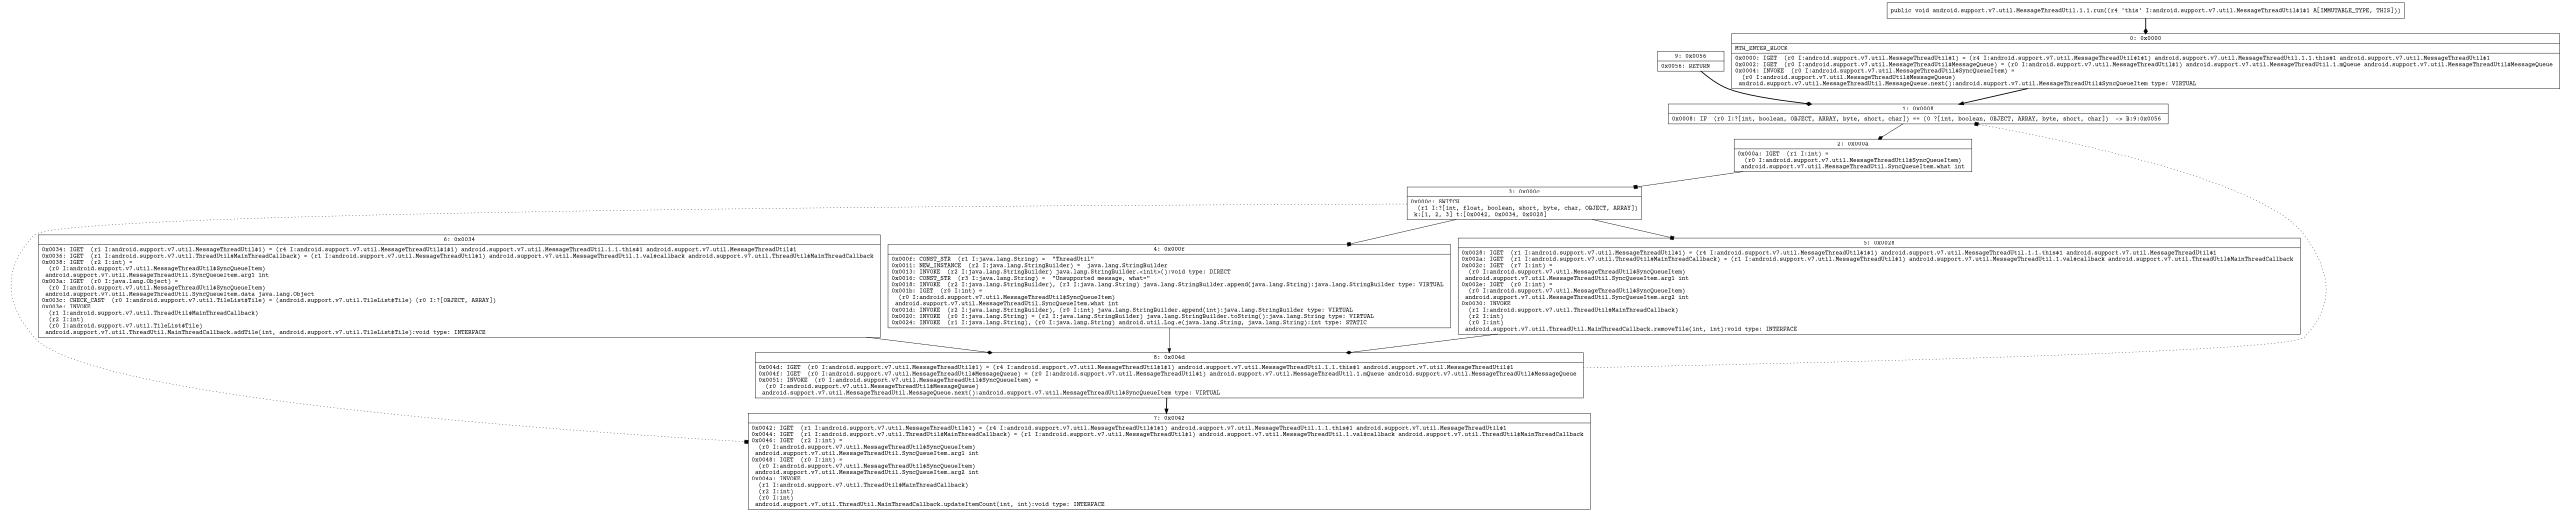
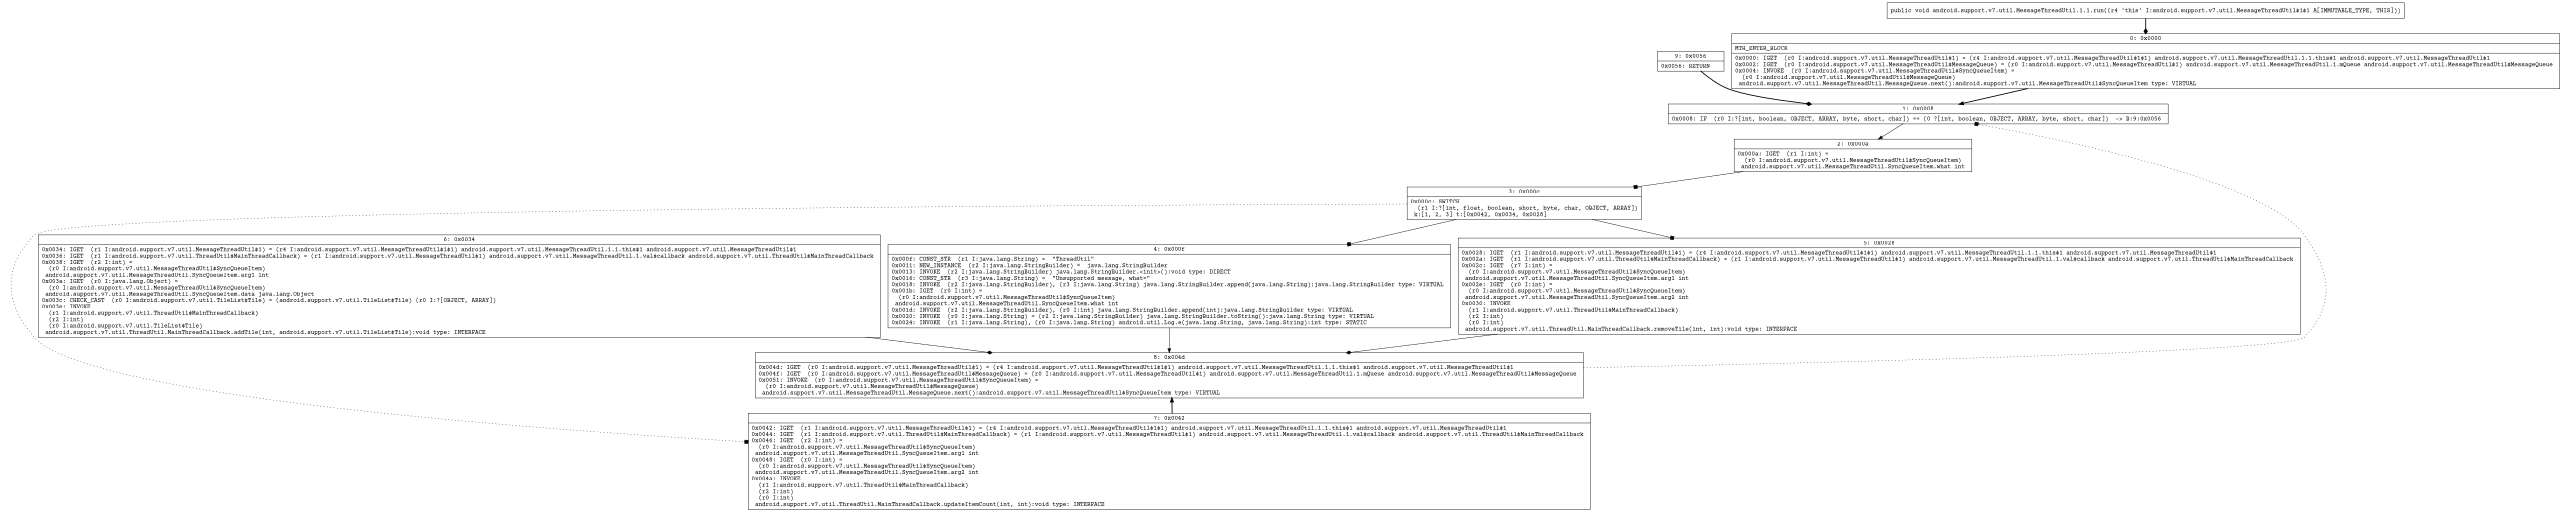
(1893, 130) -> (1893, 130)
(1167, 403) -> (1172, 408)
